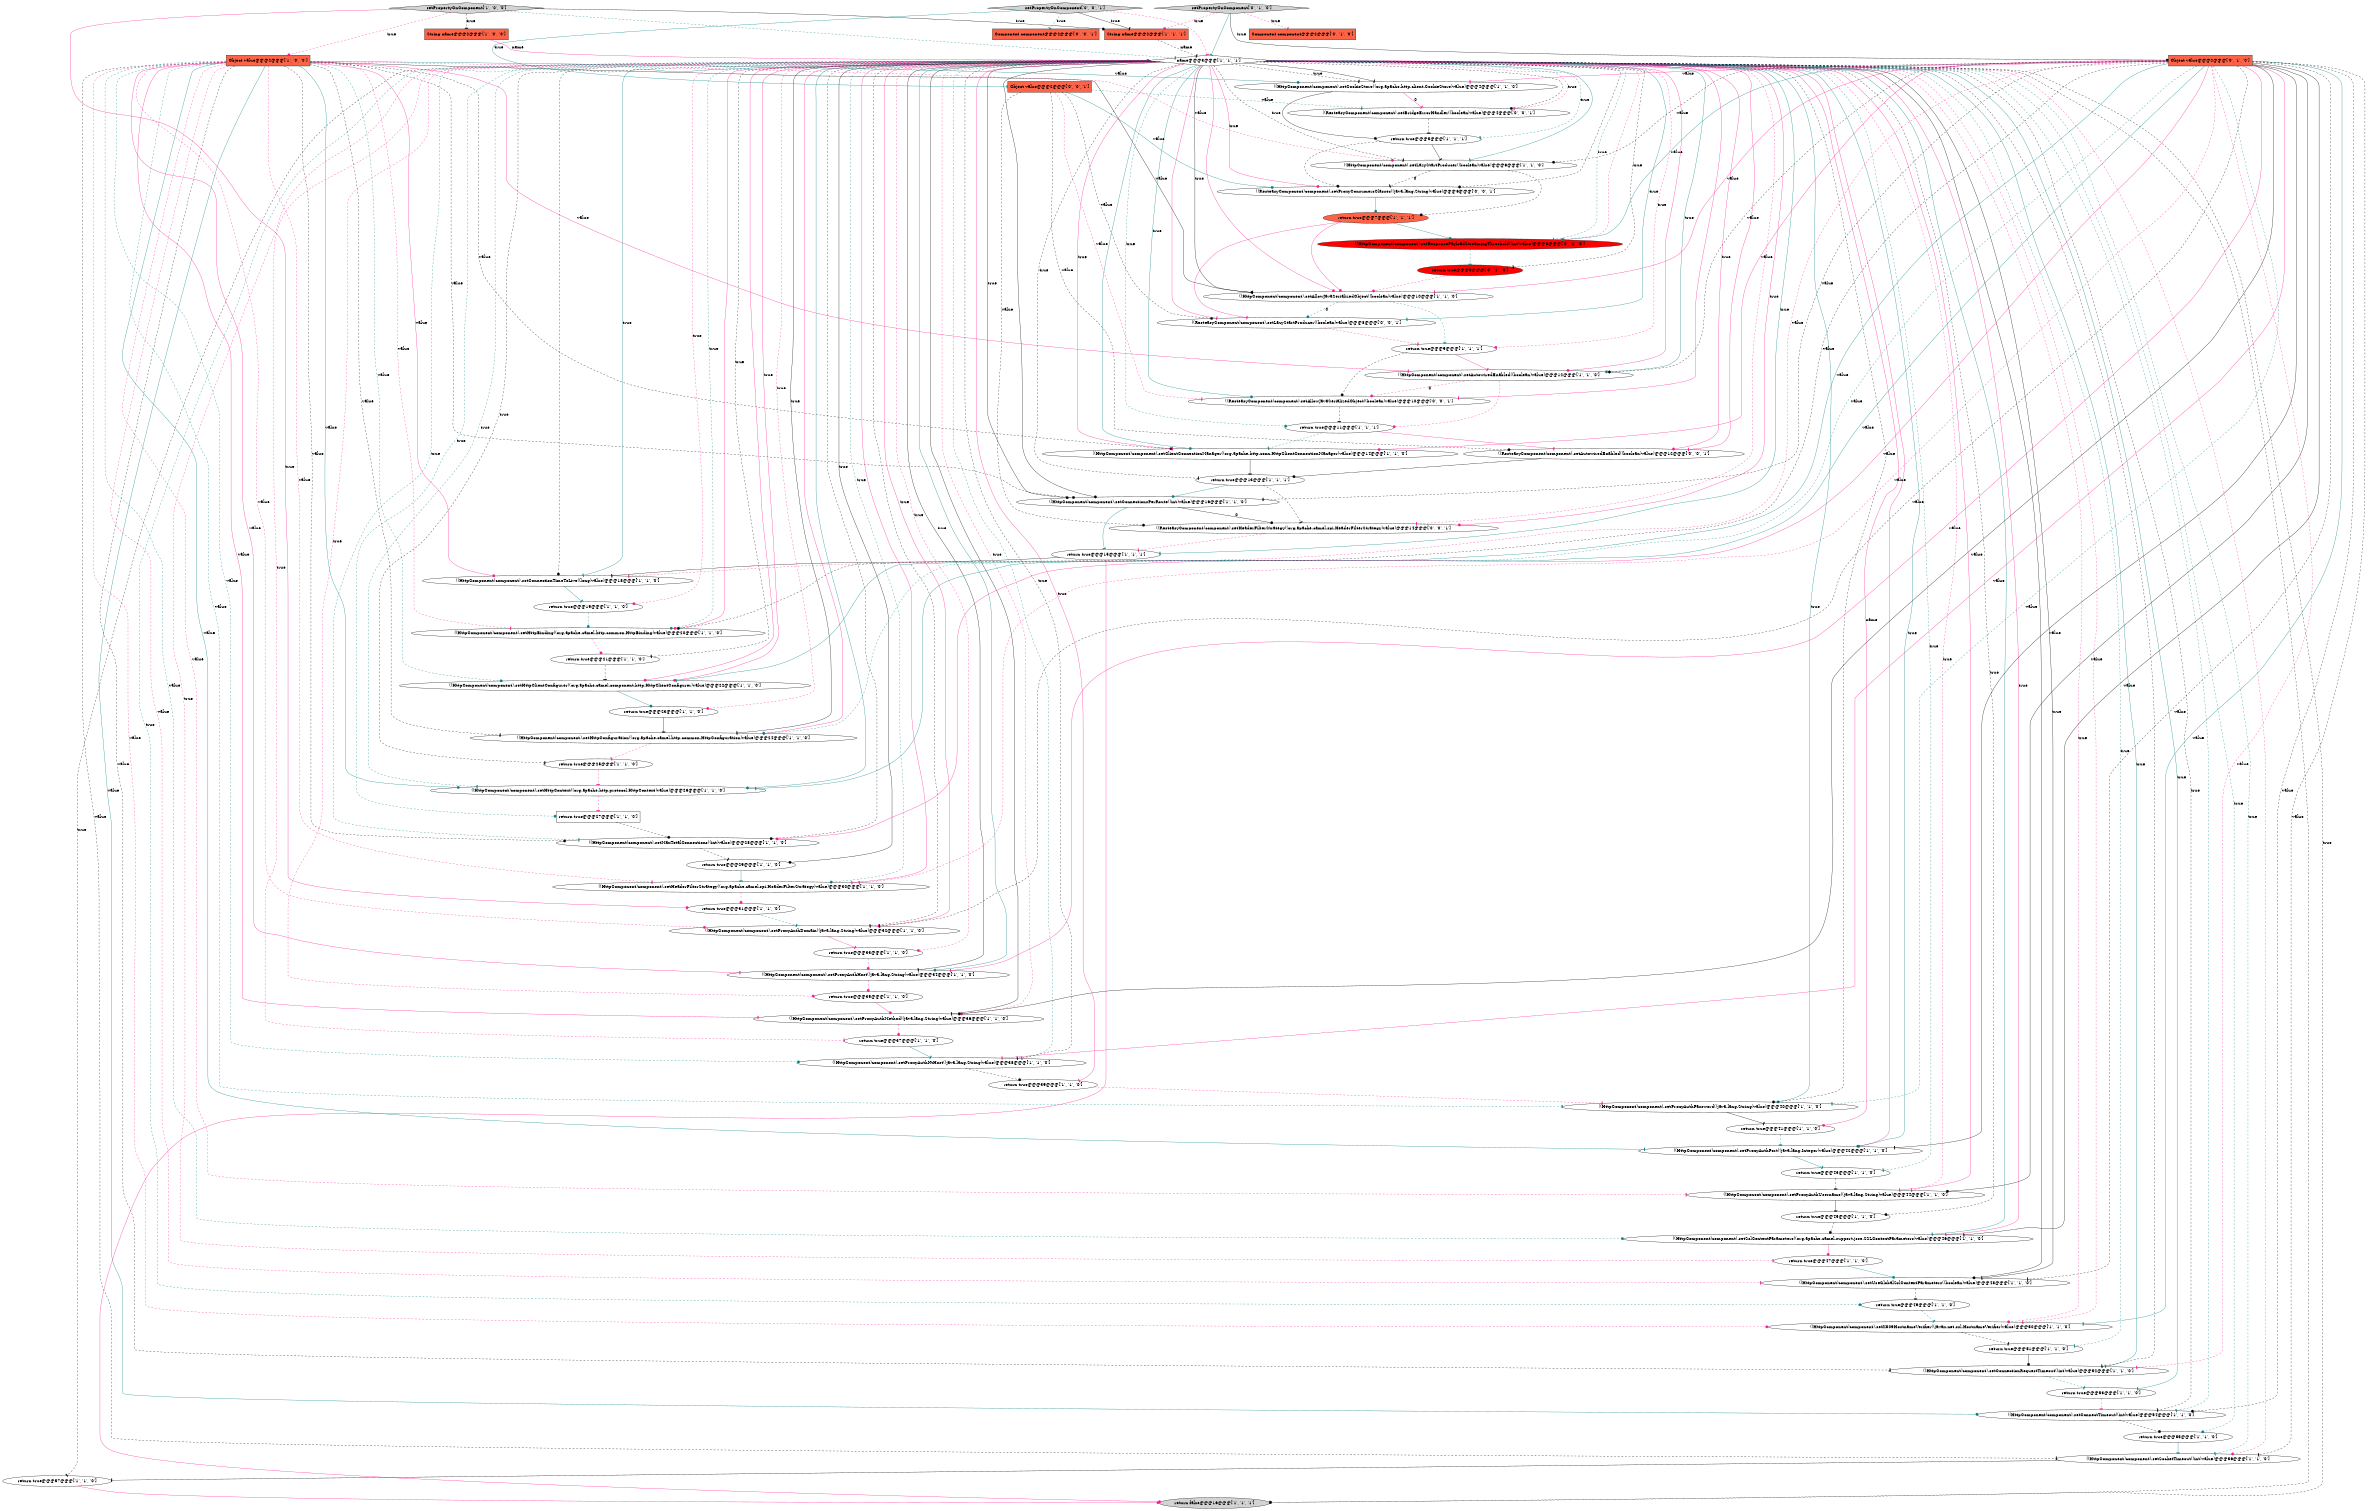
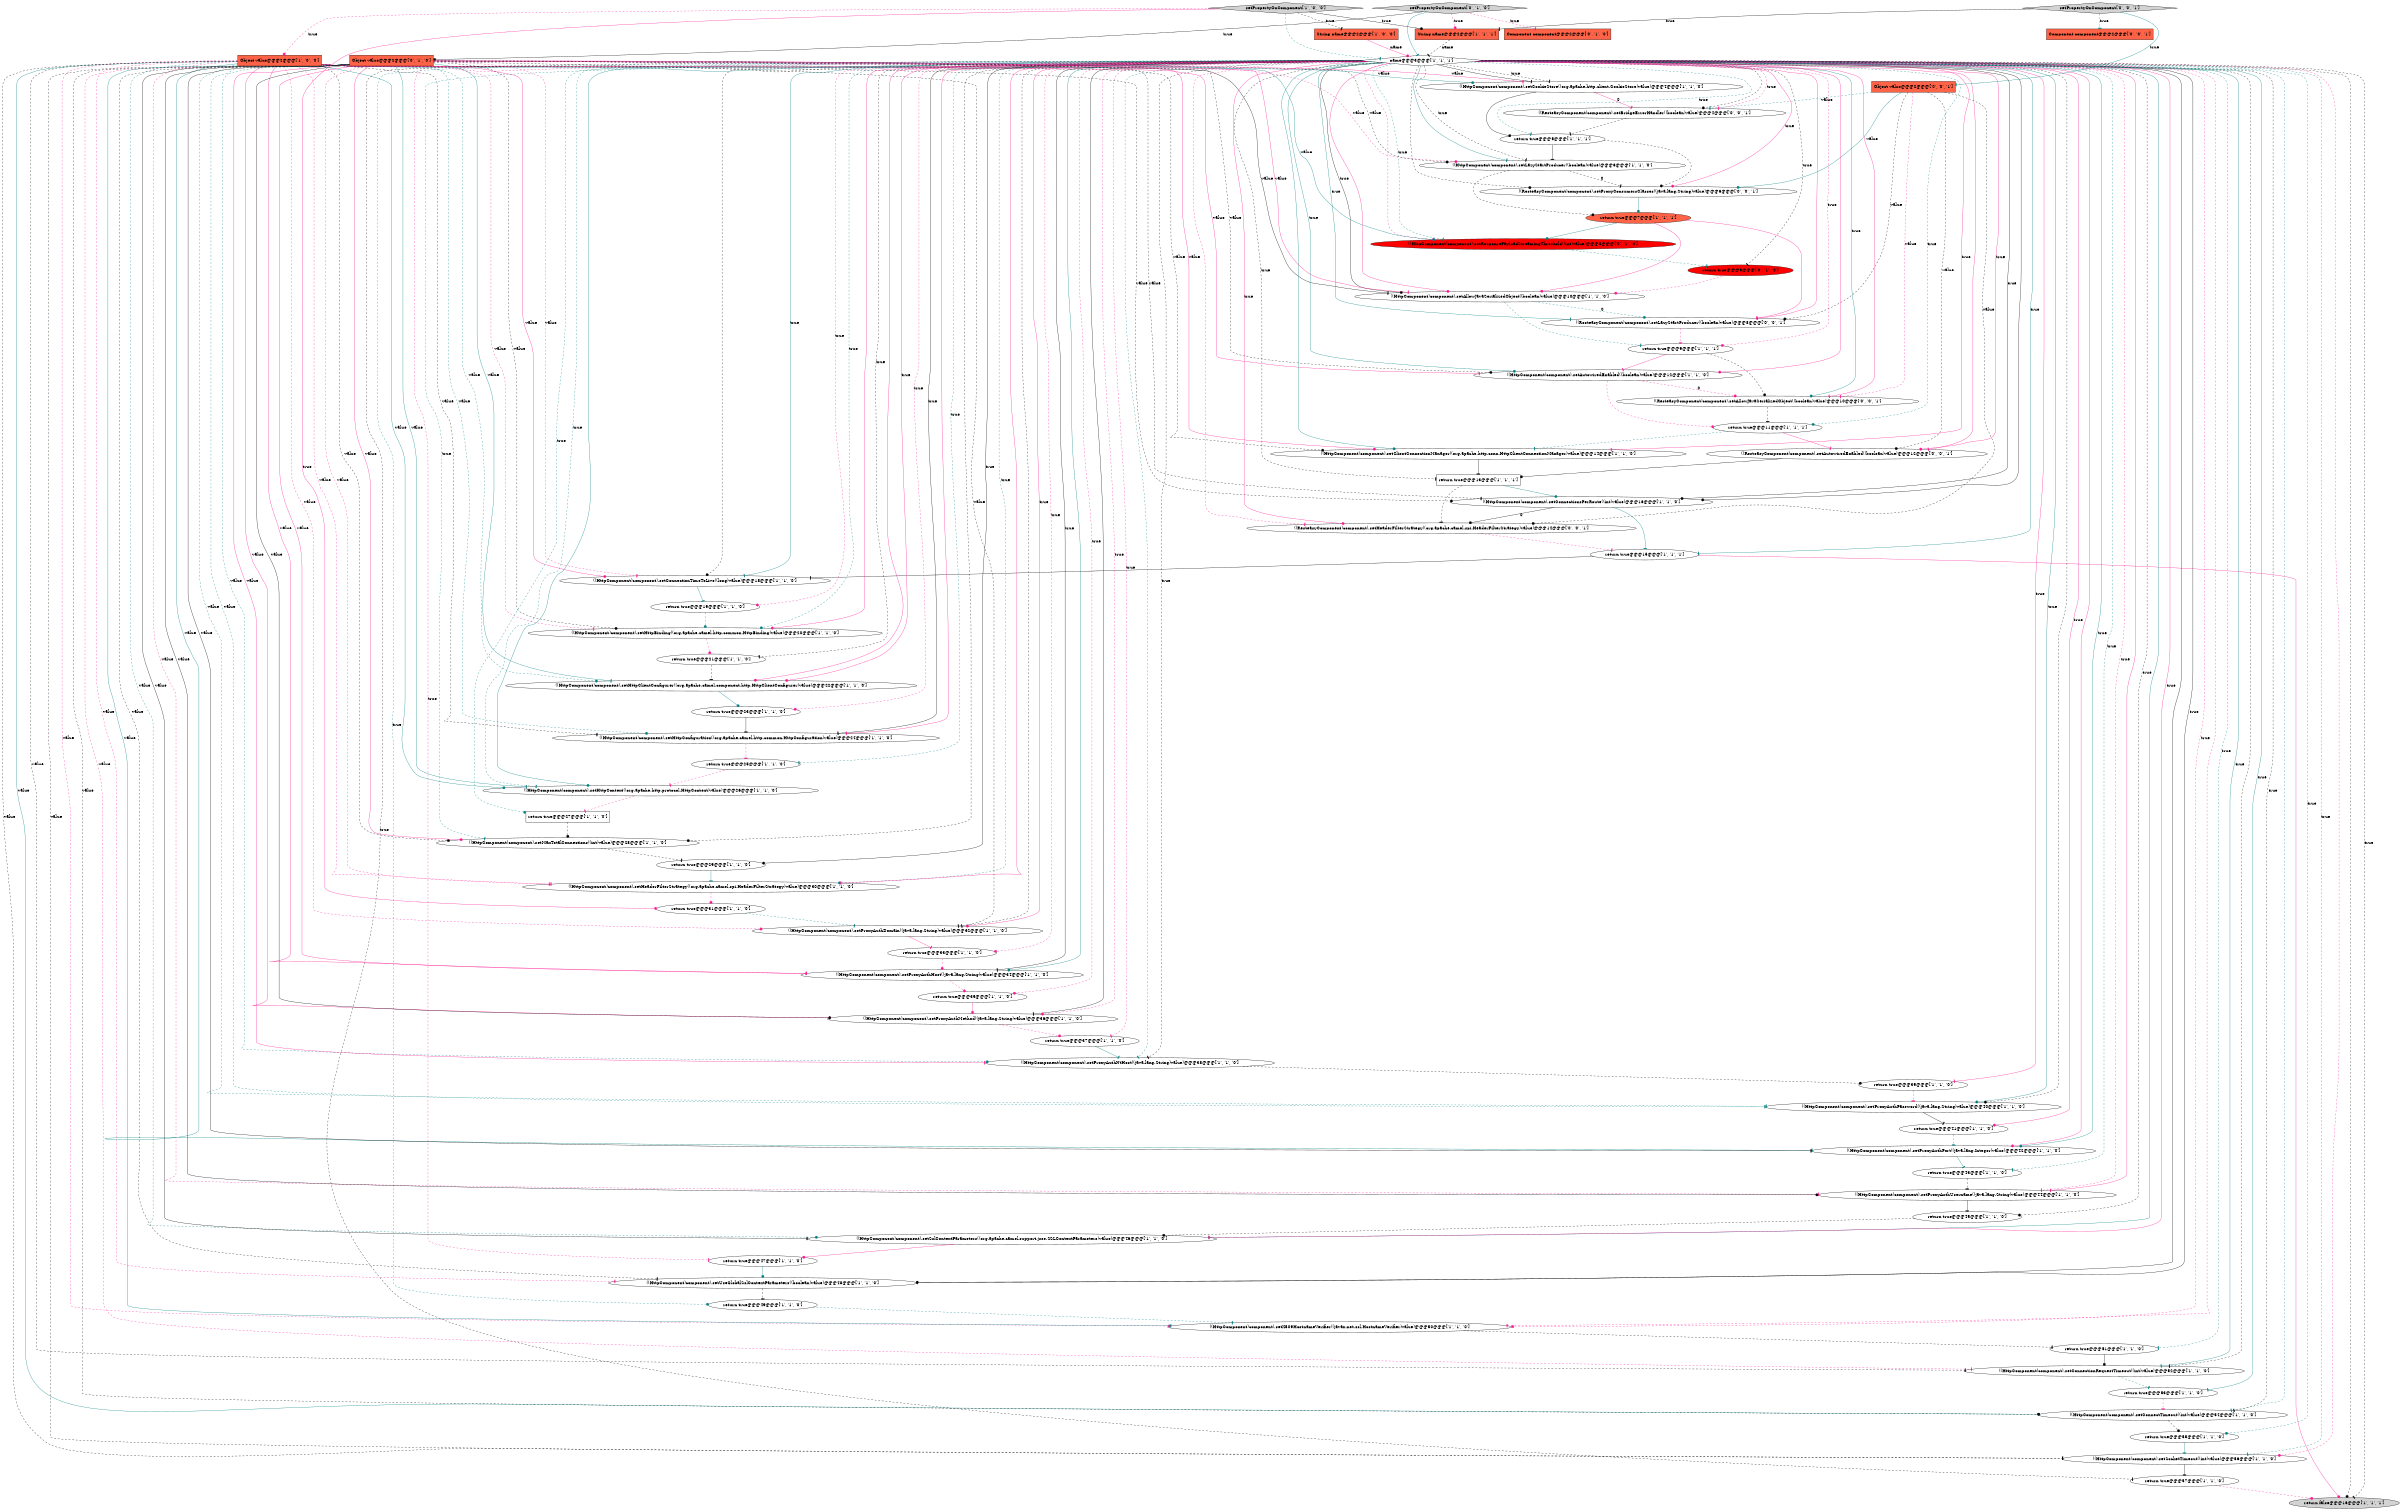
(1162, 19) -> none
(517, 199) -> (953, 282)
(1250, 480) -> (1478, 480)
(1872, 620) -> (2079, 620)
(617, 1501) -> (2263, 1492)
